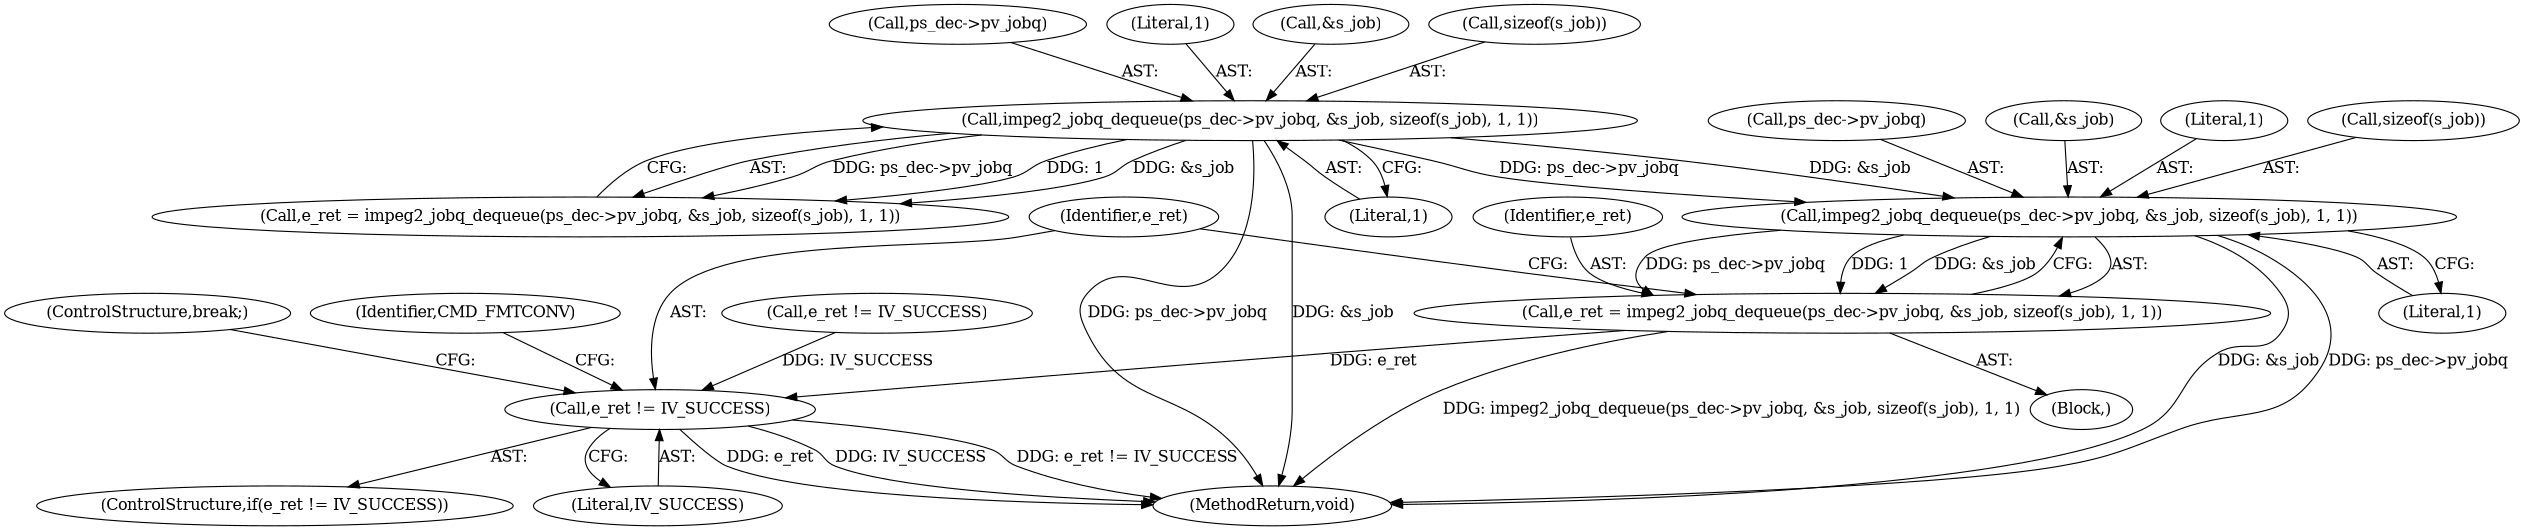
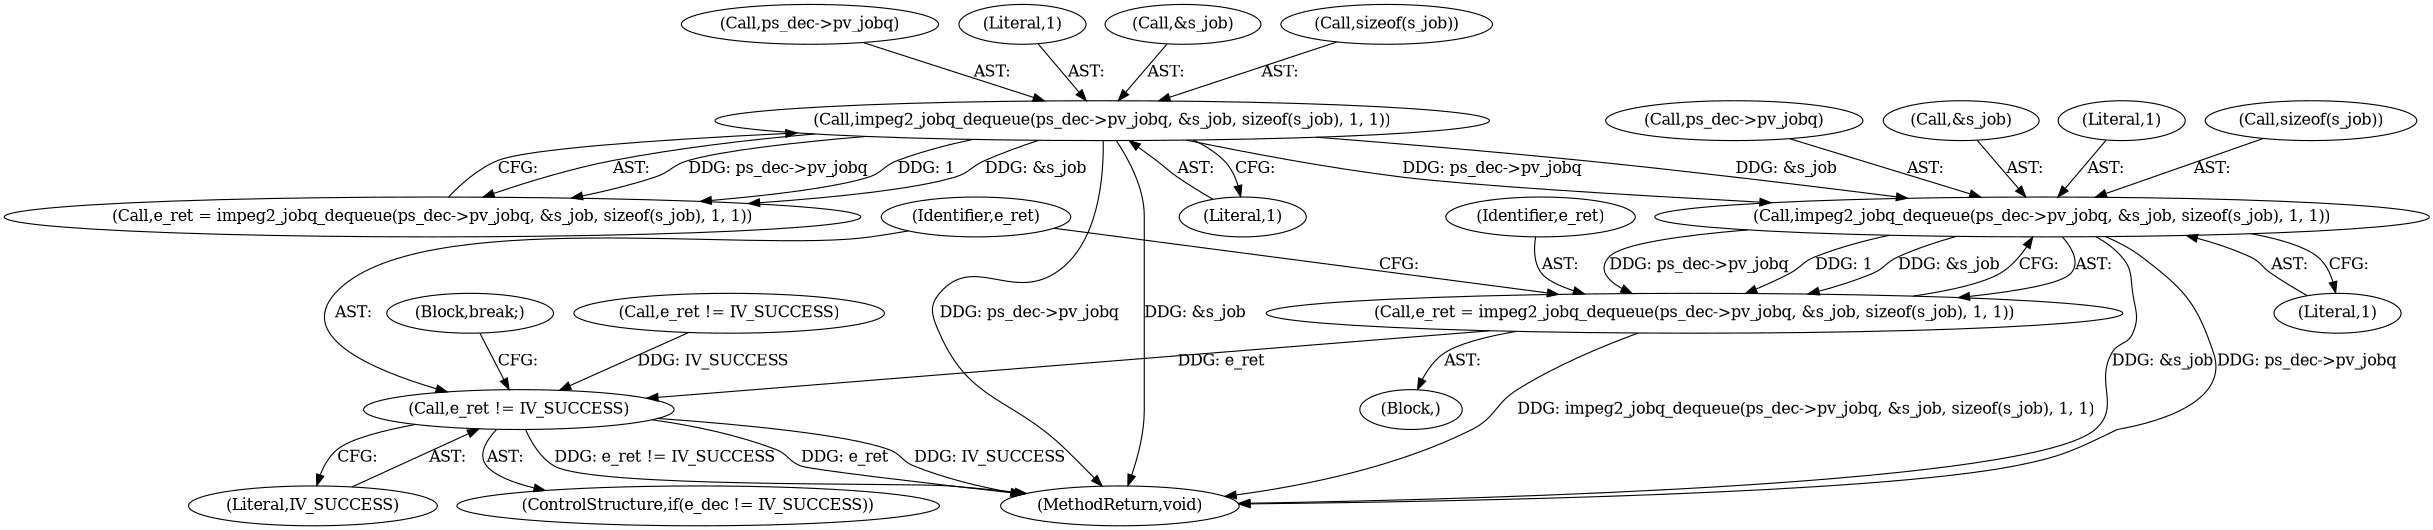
(148, 313) -> (470, 313)
(465, 313) -> none
(275, 506) -> (698, 506)
